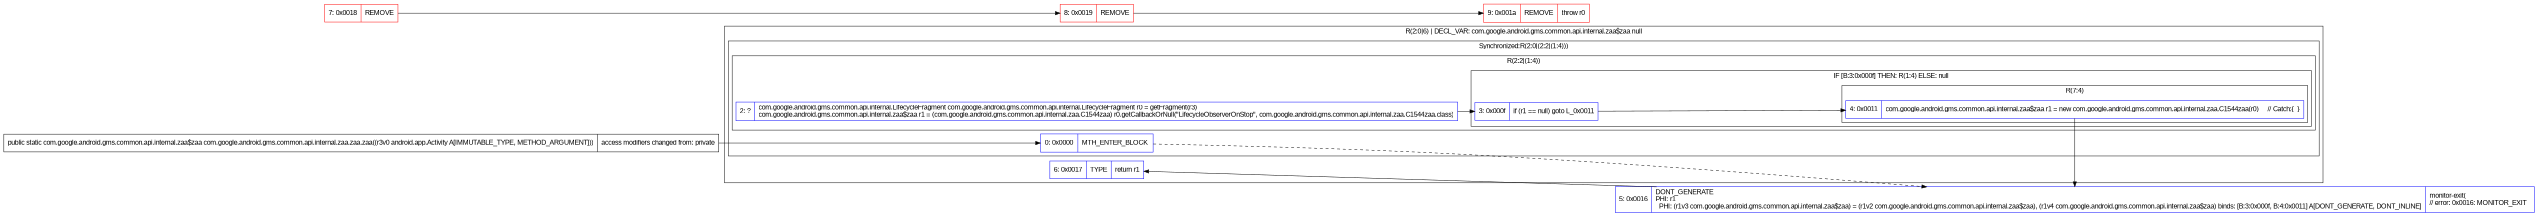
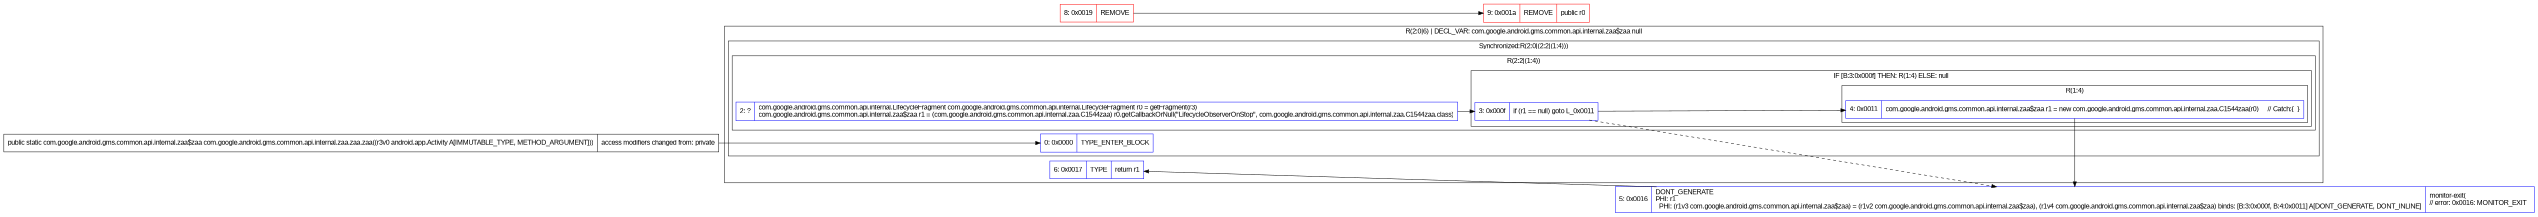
(361, 13) -> none
(1573, 13) -> (1573, 13)
(2075, 91) -> (2075, 91)
(1115, 143) -> (1115, 143)
(1557, 160) -> (1780, 151)
